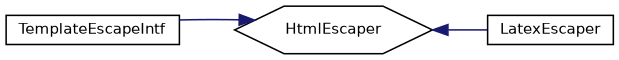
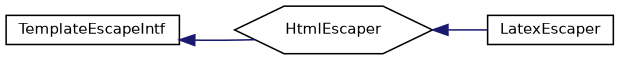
(209, 20) -> (225, 40)
